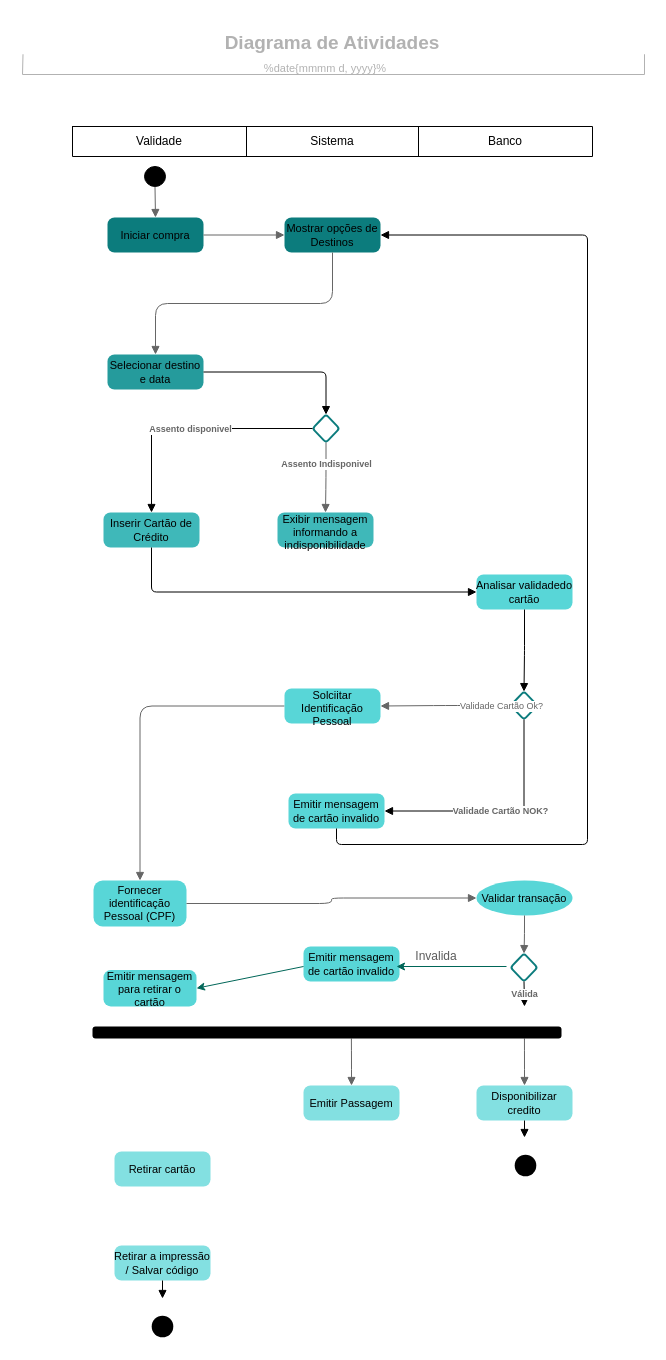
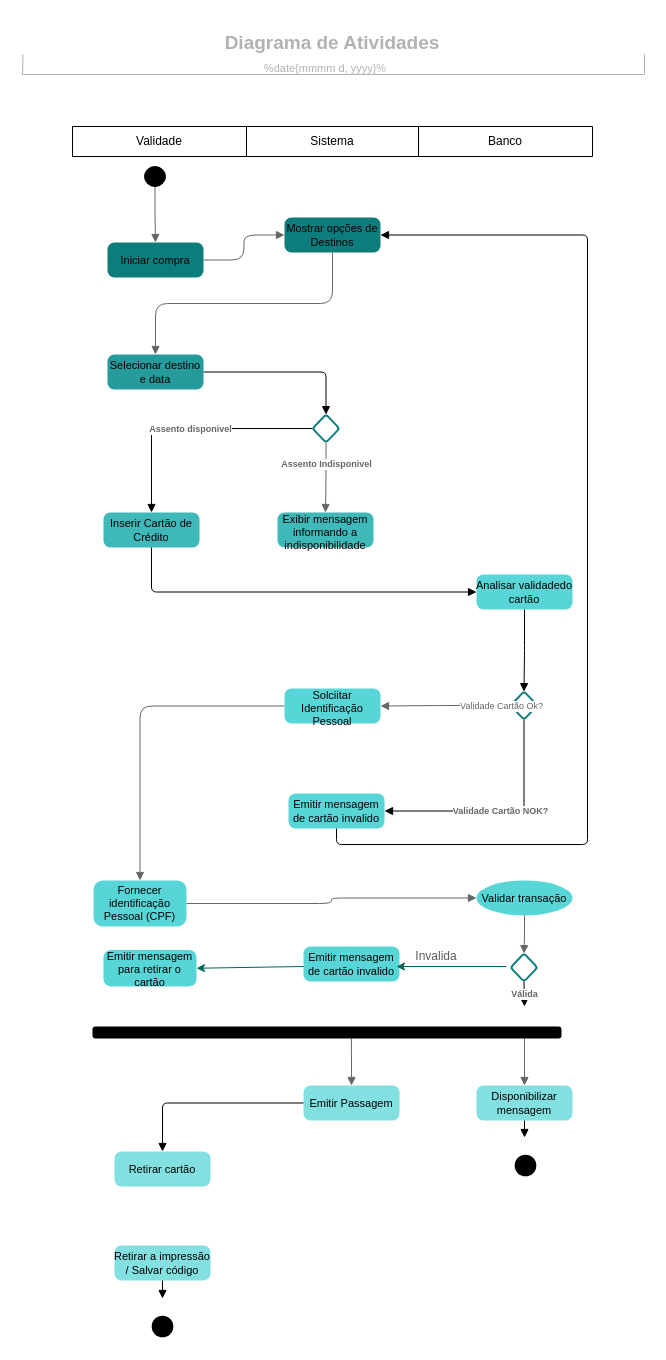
(156, 235) -> (156, 260)
(150, 988) -> (150, 968)
none -> (214, 1103)
(525, 1104) -> (525, 1104)
